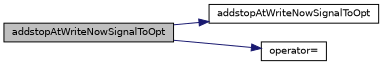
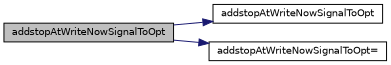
(294, 51) -> (298, 51)
